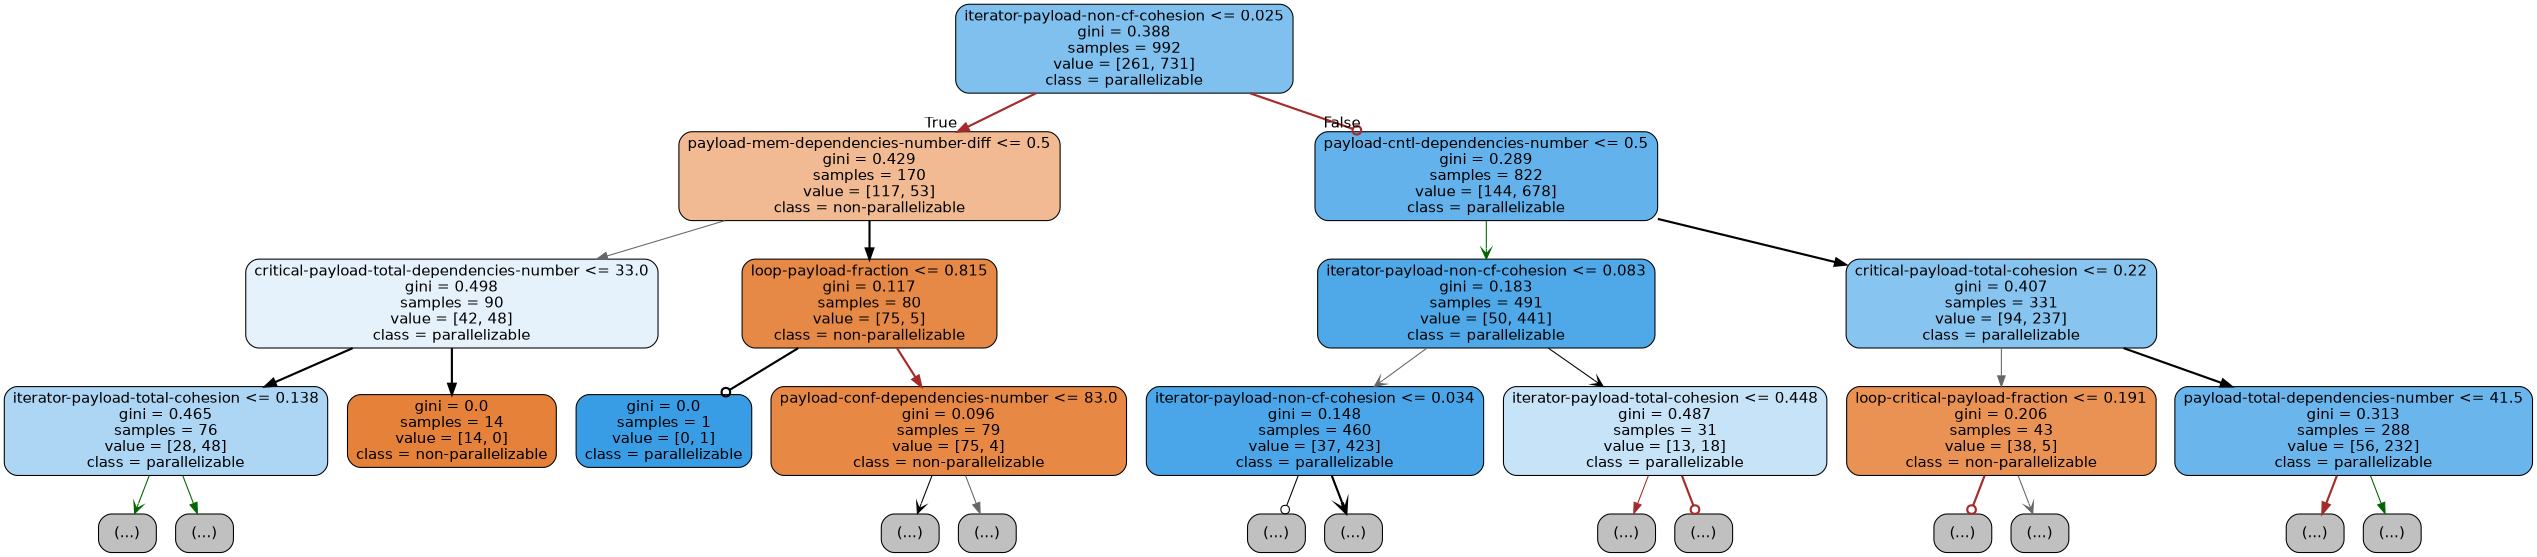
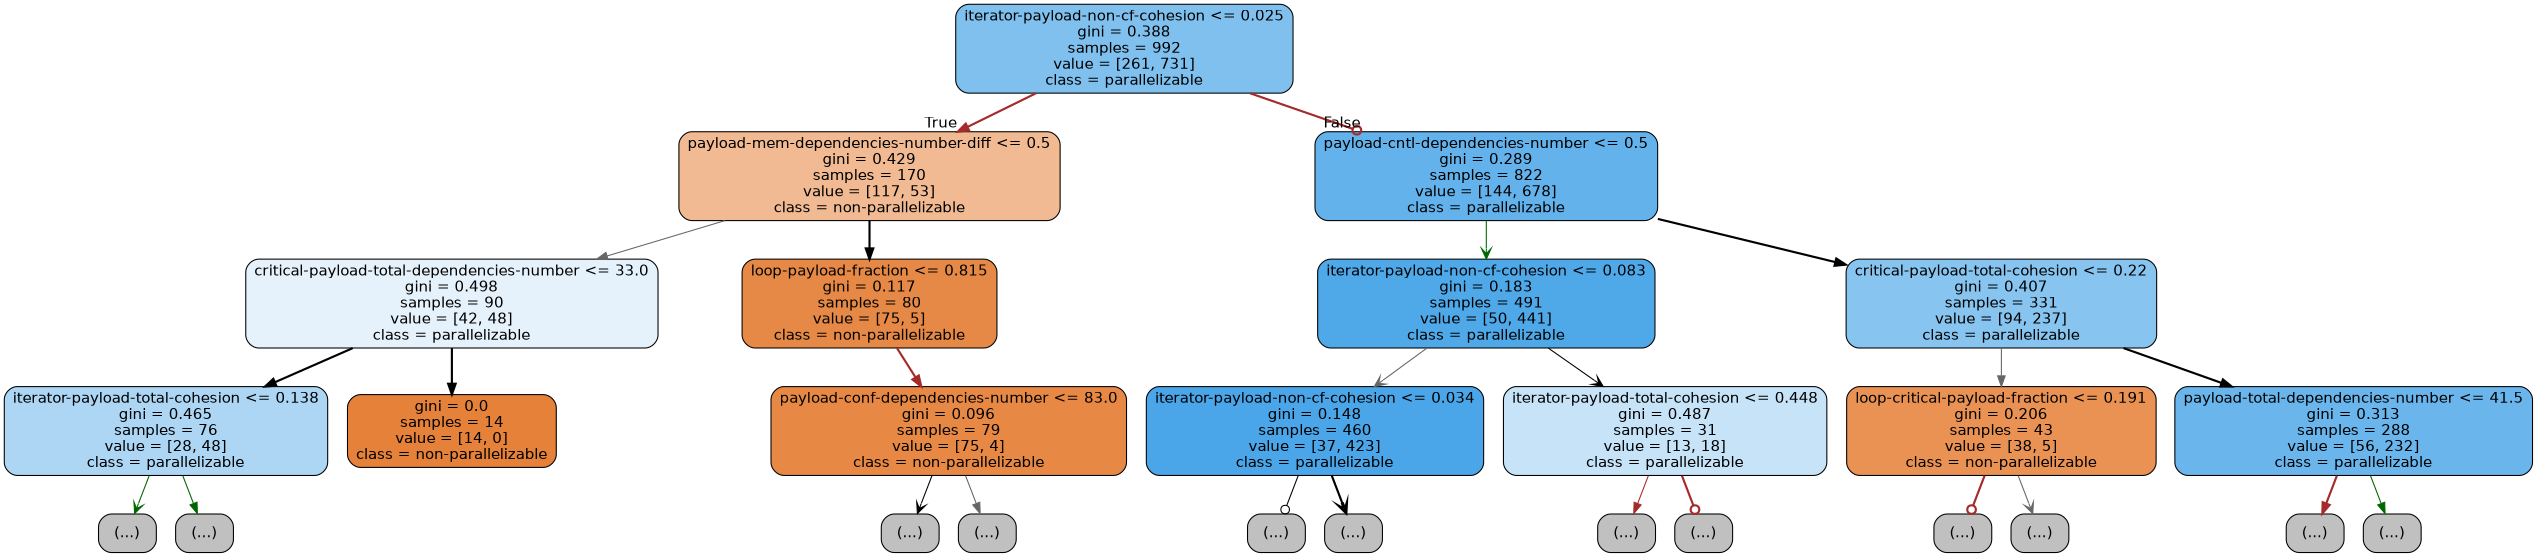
(664, 431) -> none
